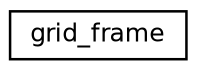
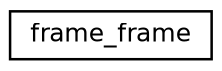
(98, 35) -> (111, 35)
